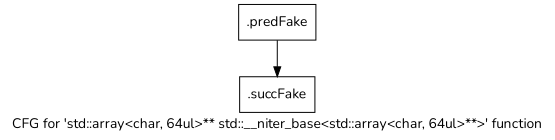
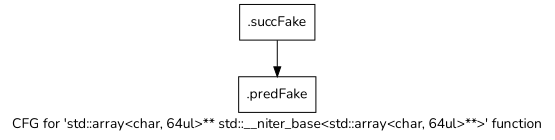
(277, 54) -> (277, 54)
